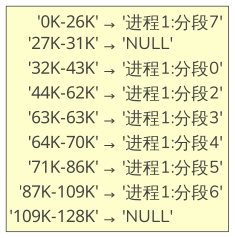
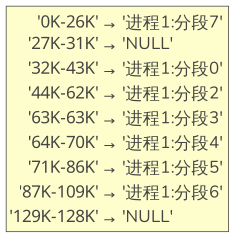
(56, 217) -> (56, 217)
